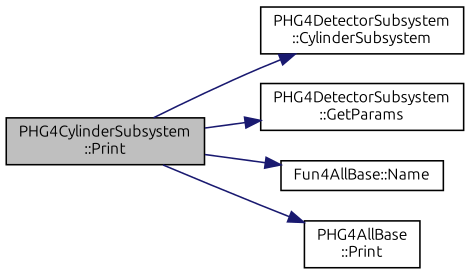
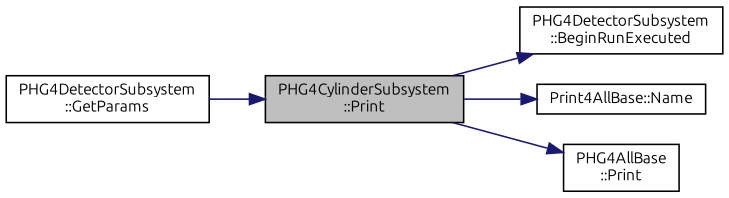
(362, 30) -> (621, 30)
(225, 125) -> (229, 99)
(362, 176) -> (621, 99)
